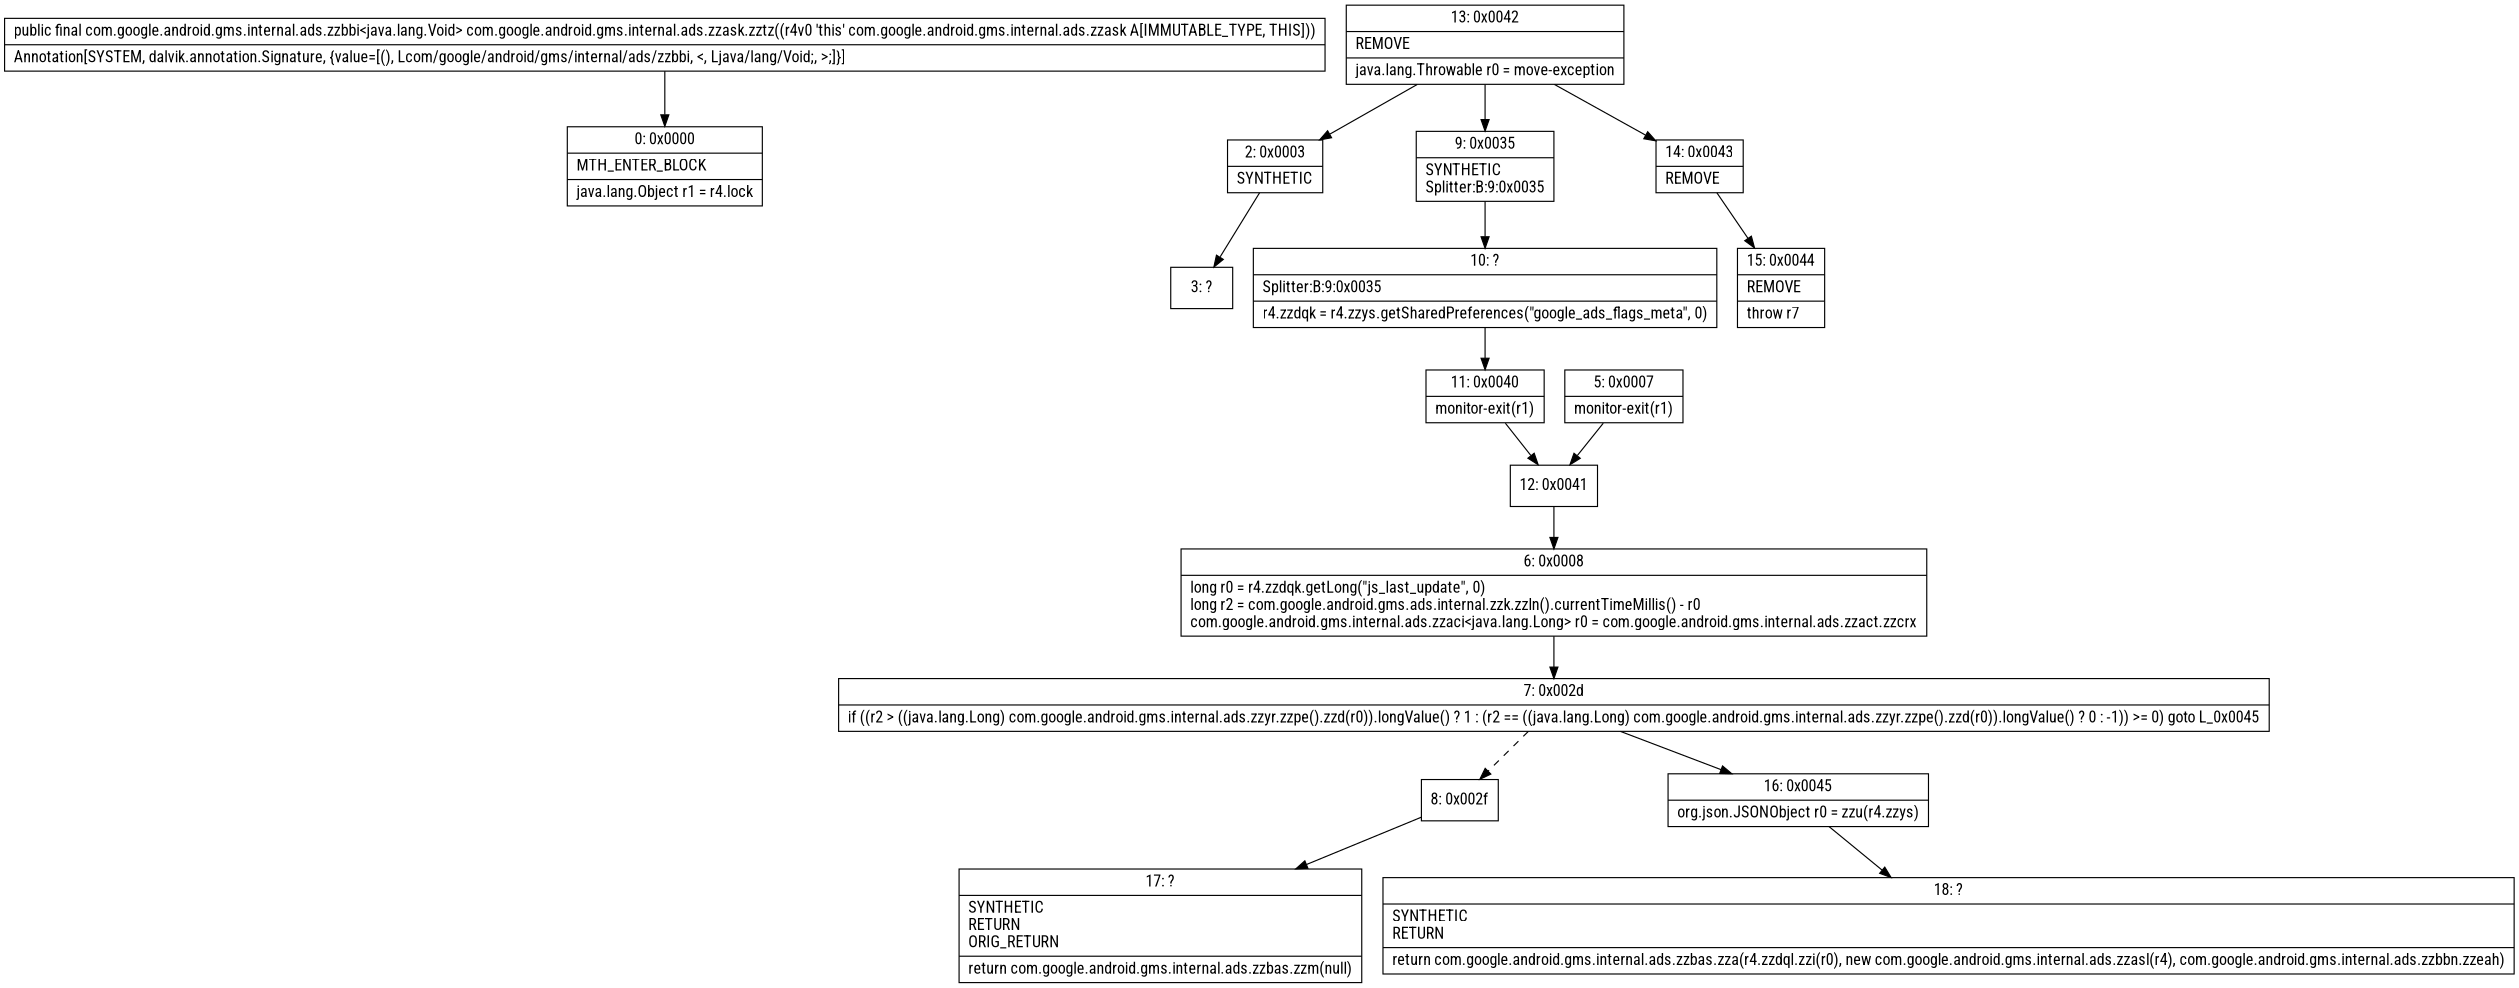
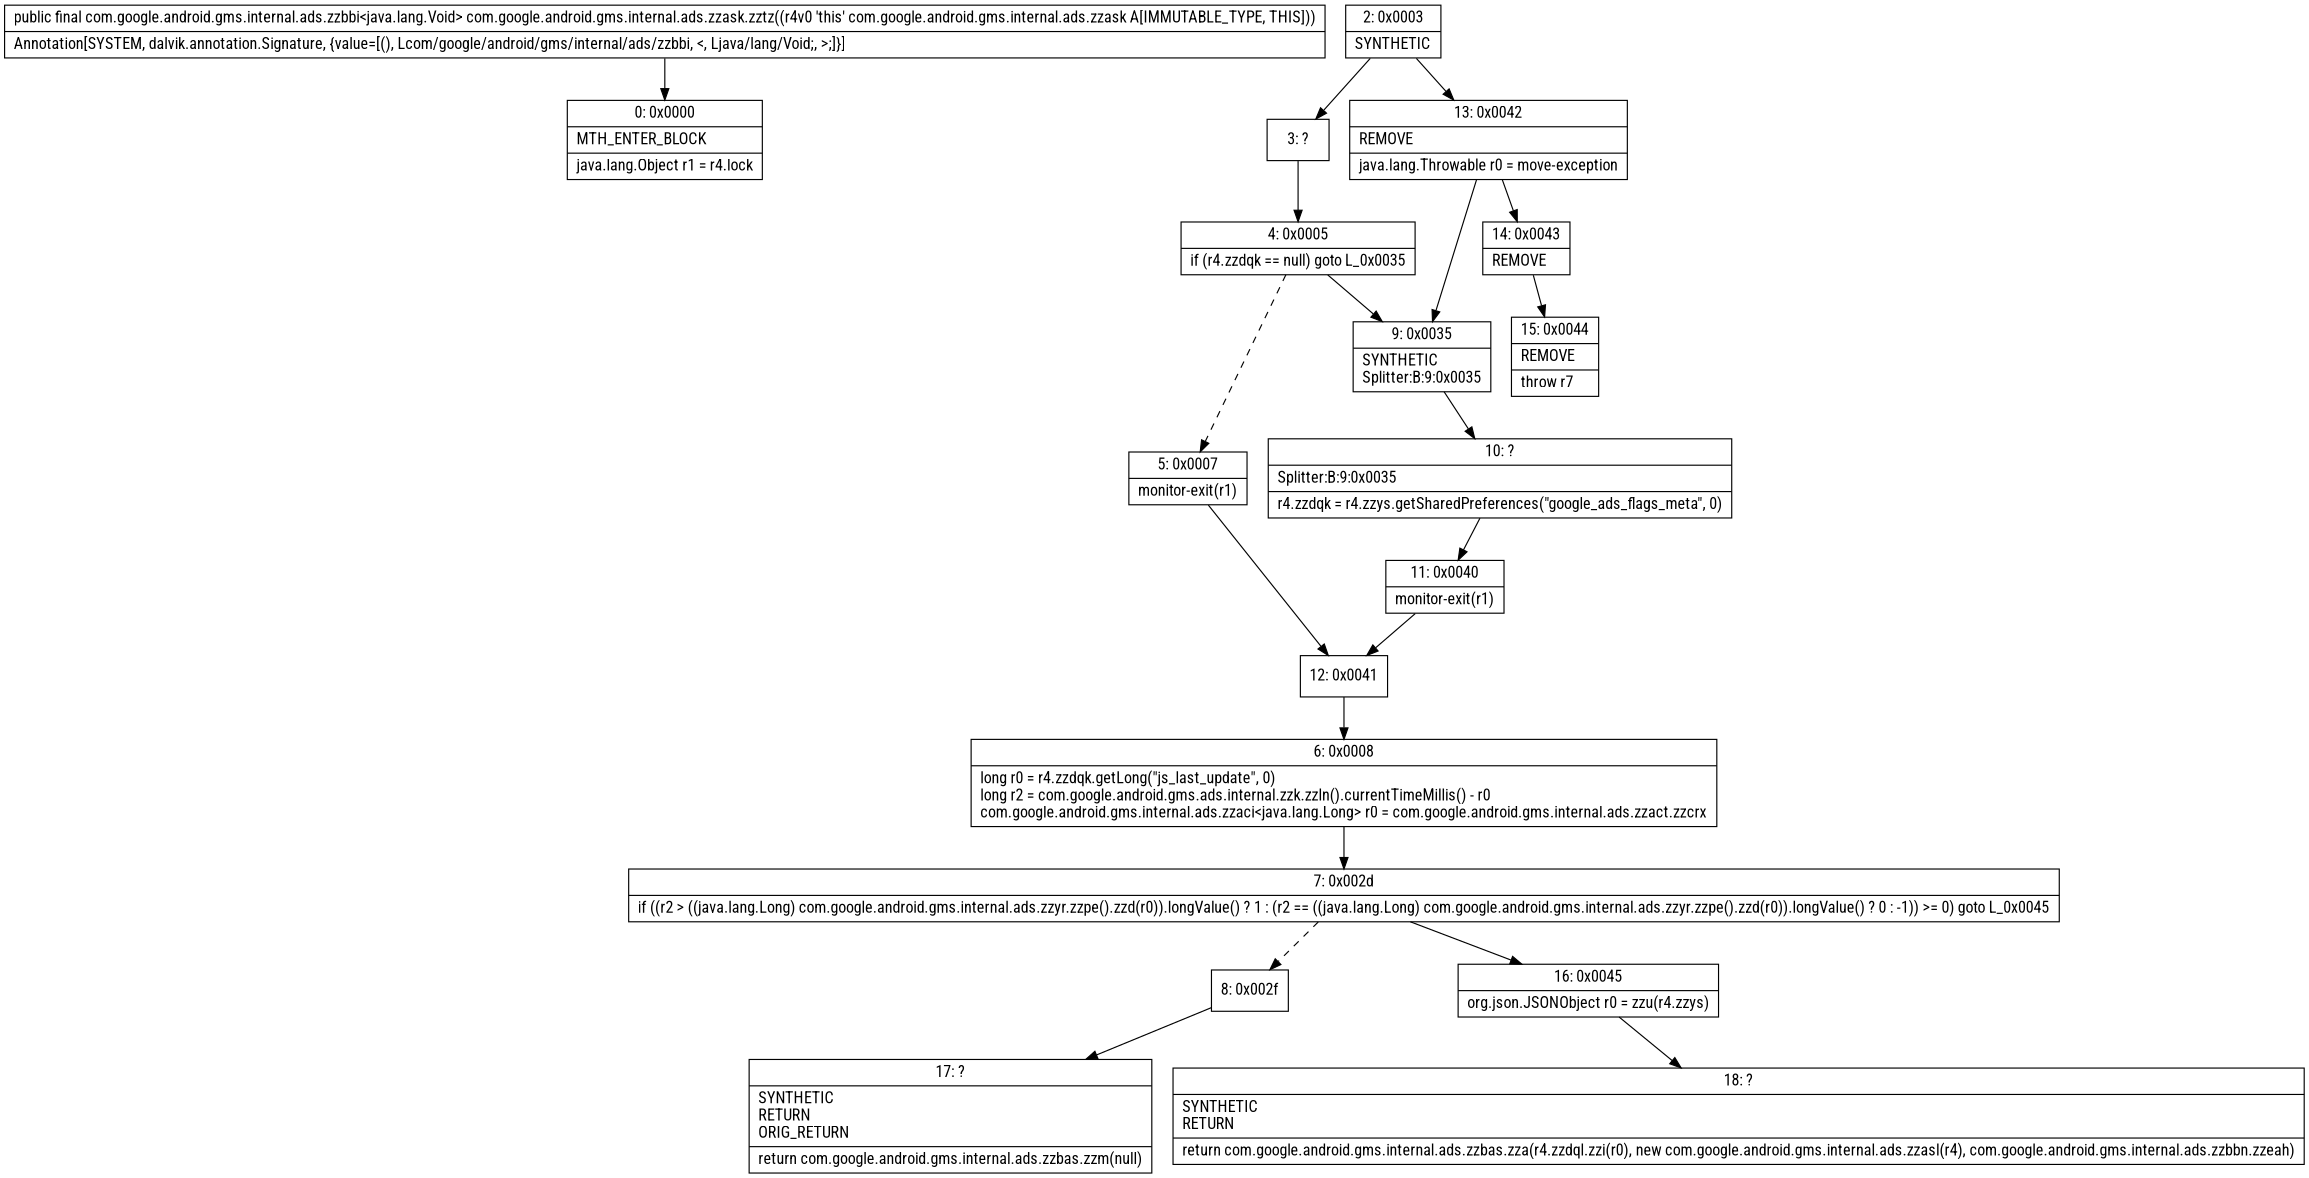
(1374, 109) -> (1431, 75)
none -> (1298, 248)
